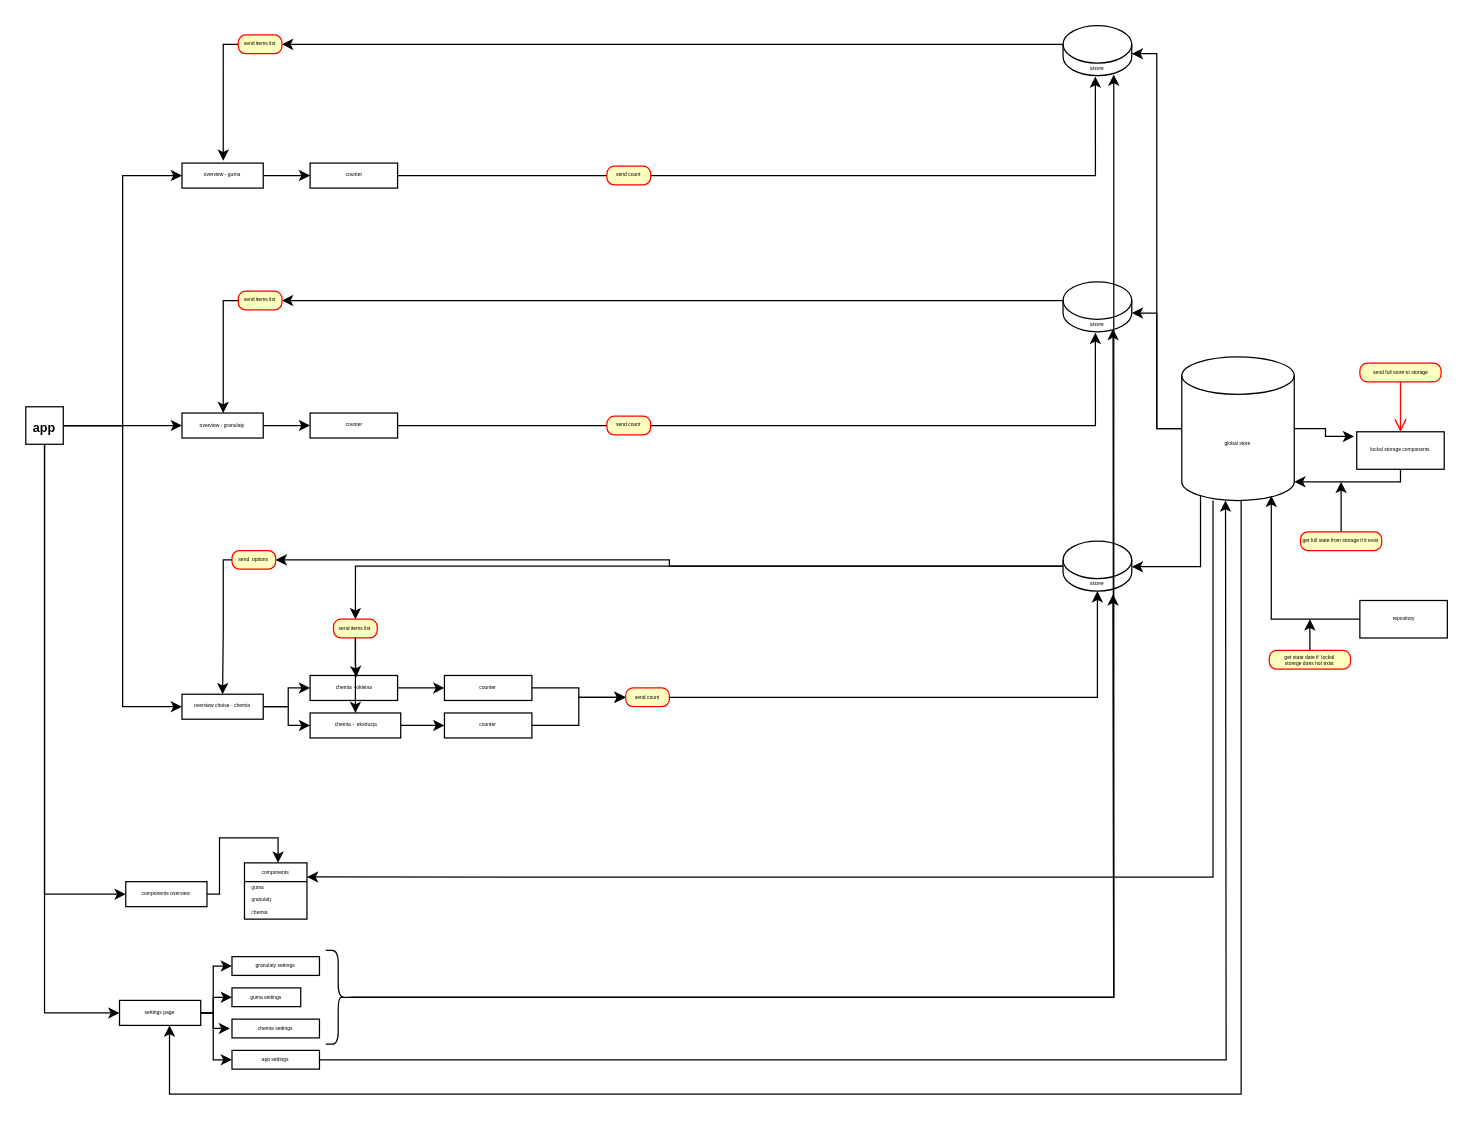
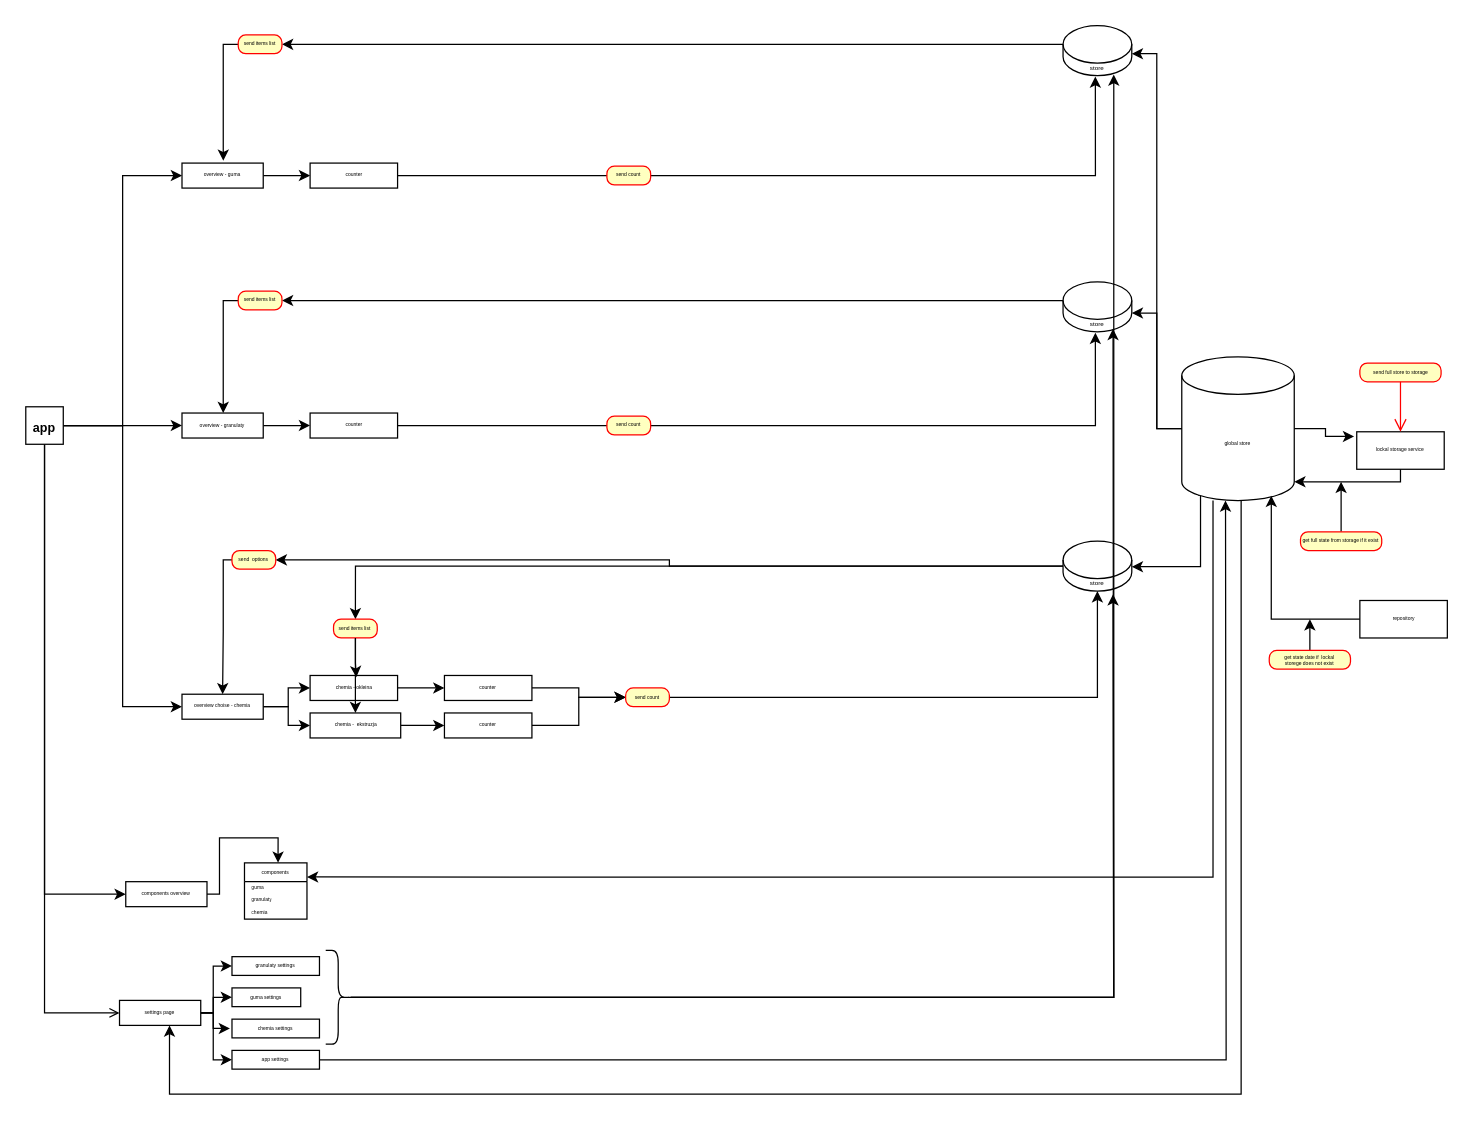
(1401, 451) -> (1401, 451)
(109, 1013) -> (111, 1013)
